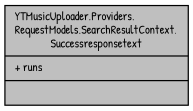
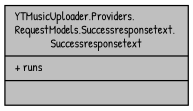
(97, 30) -> (95, 30)
